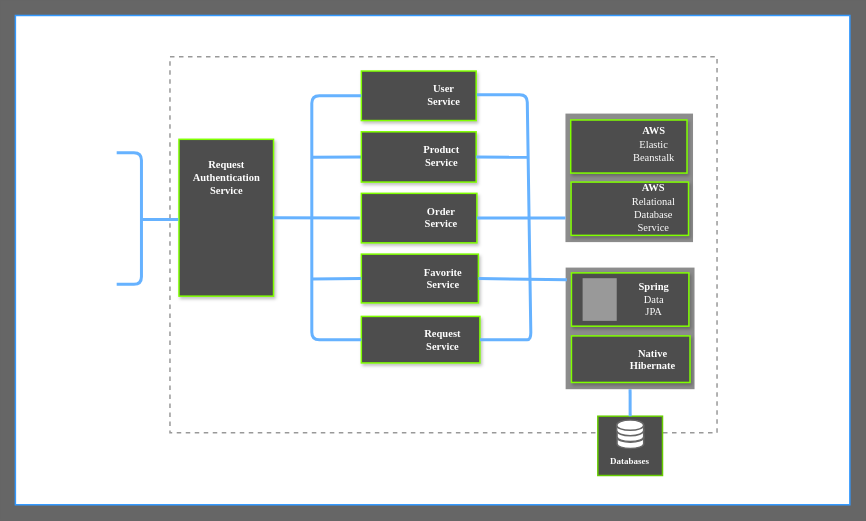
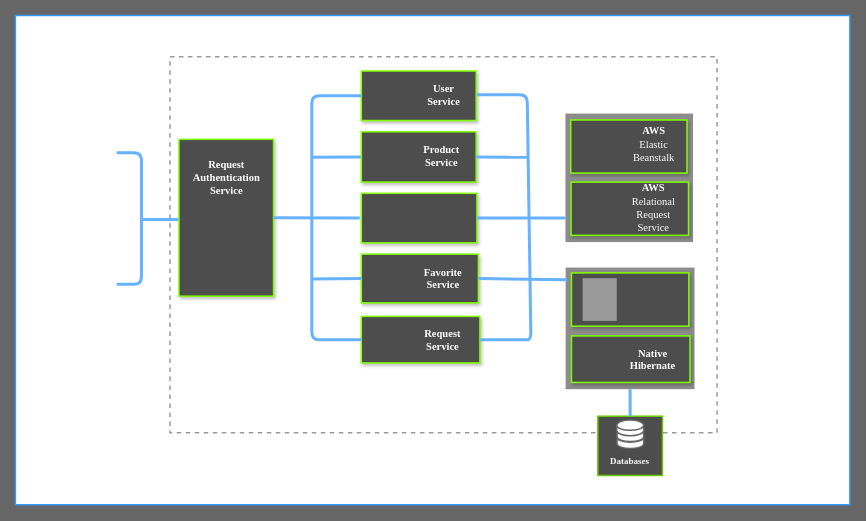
(653, 208) -> (653, 208)
(441, 218) -> none
(653, 299) -> none
